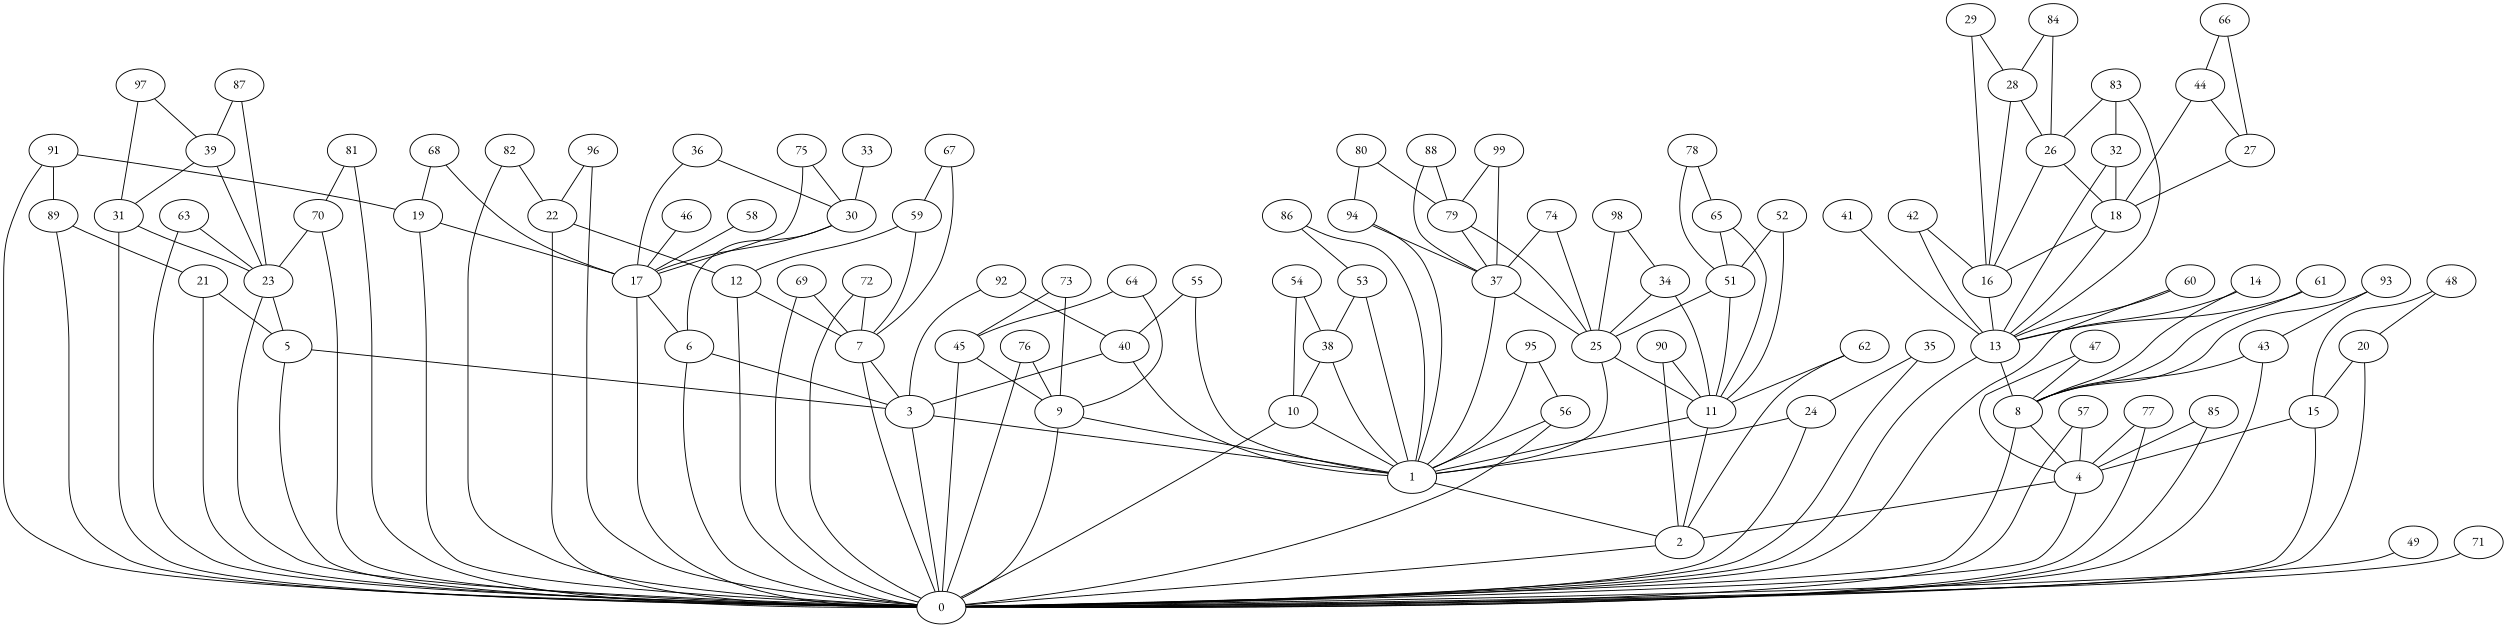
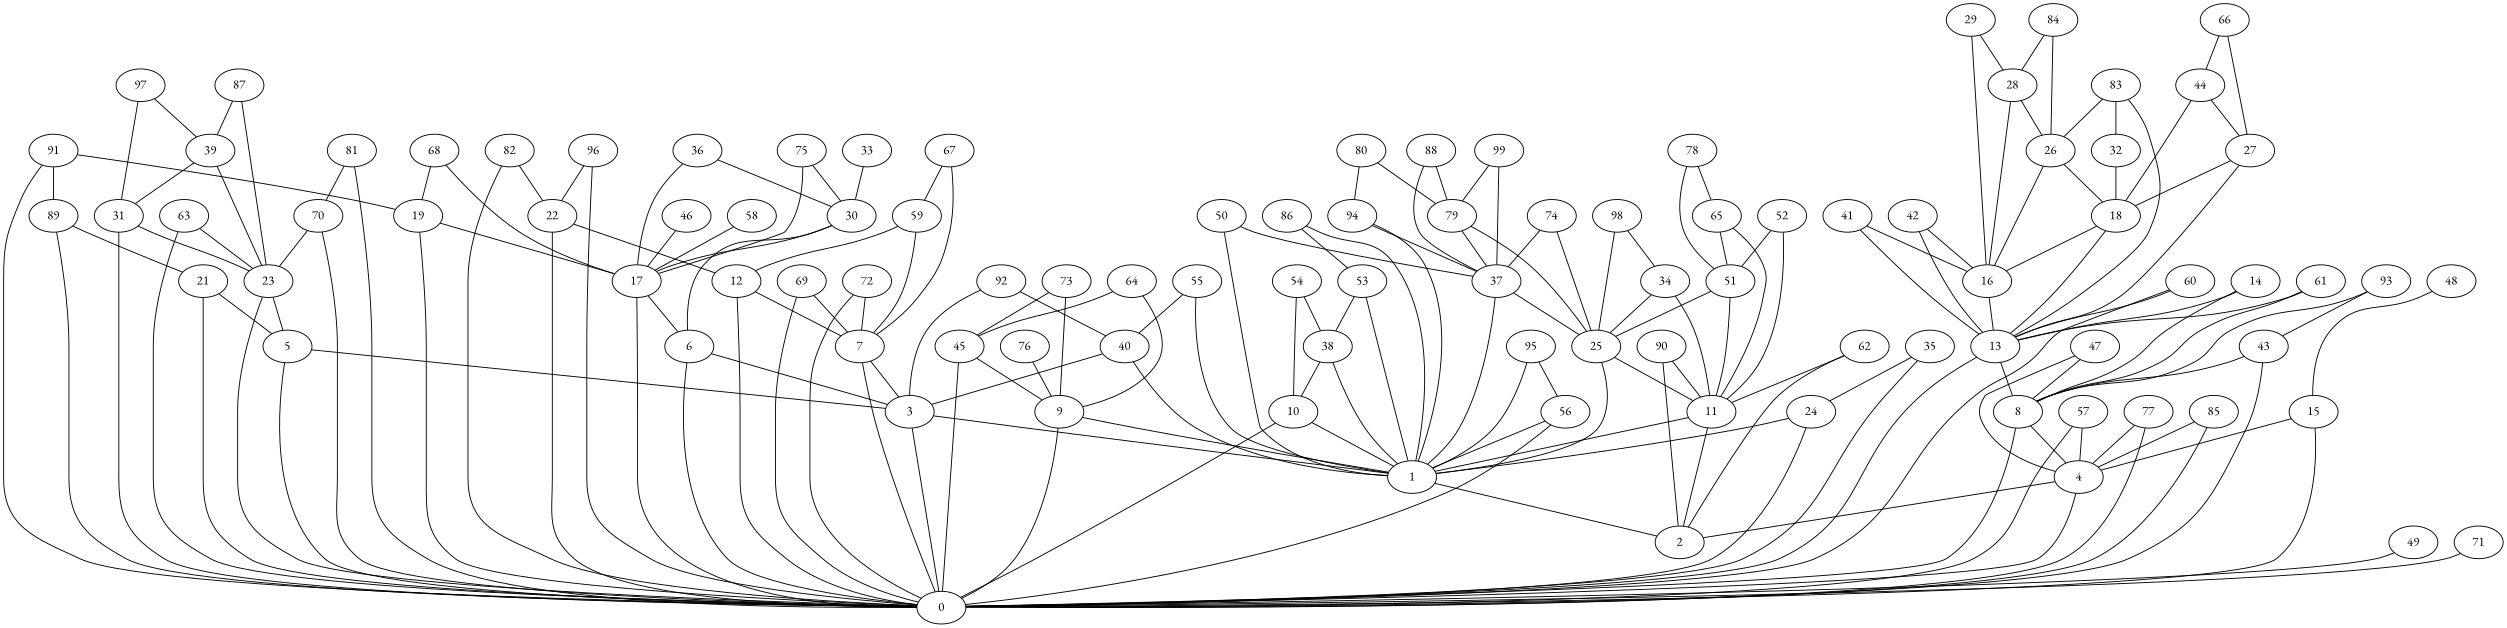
none -> (1222, 216)
(2061, 235) -> (2144, 275)
none -> (1917, 249)
(2363, 346) -> none
(985, 478) -> none
(1311, 577) -> none
